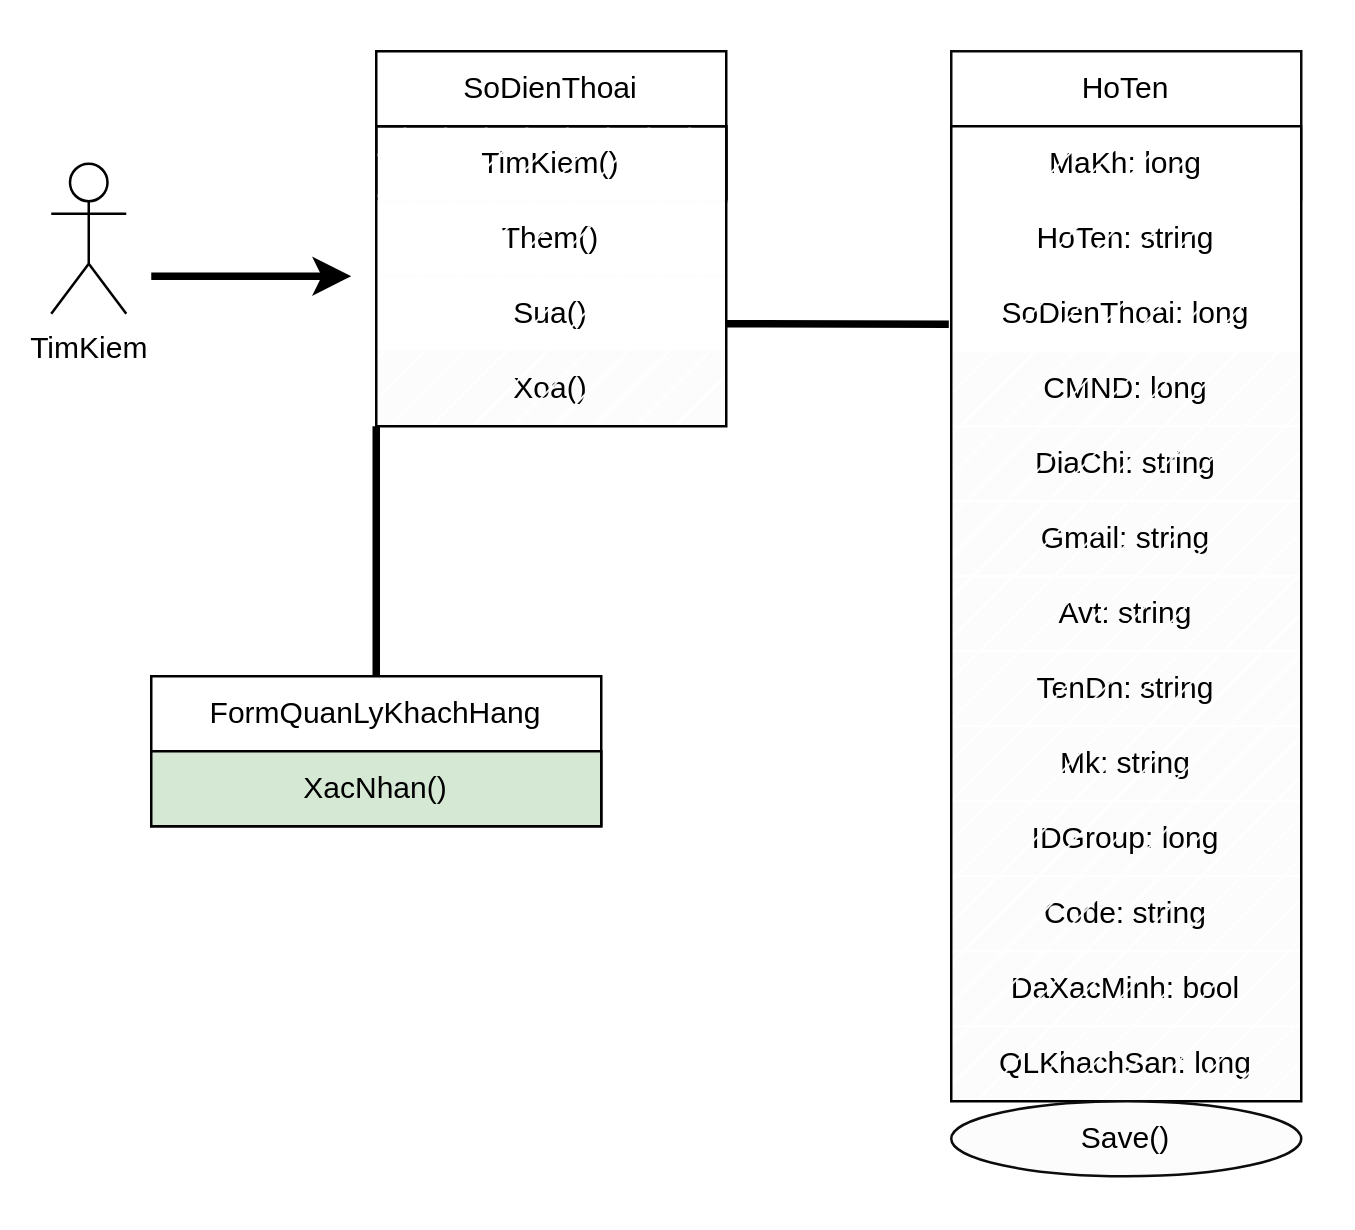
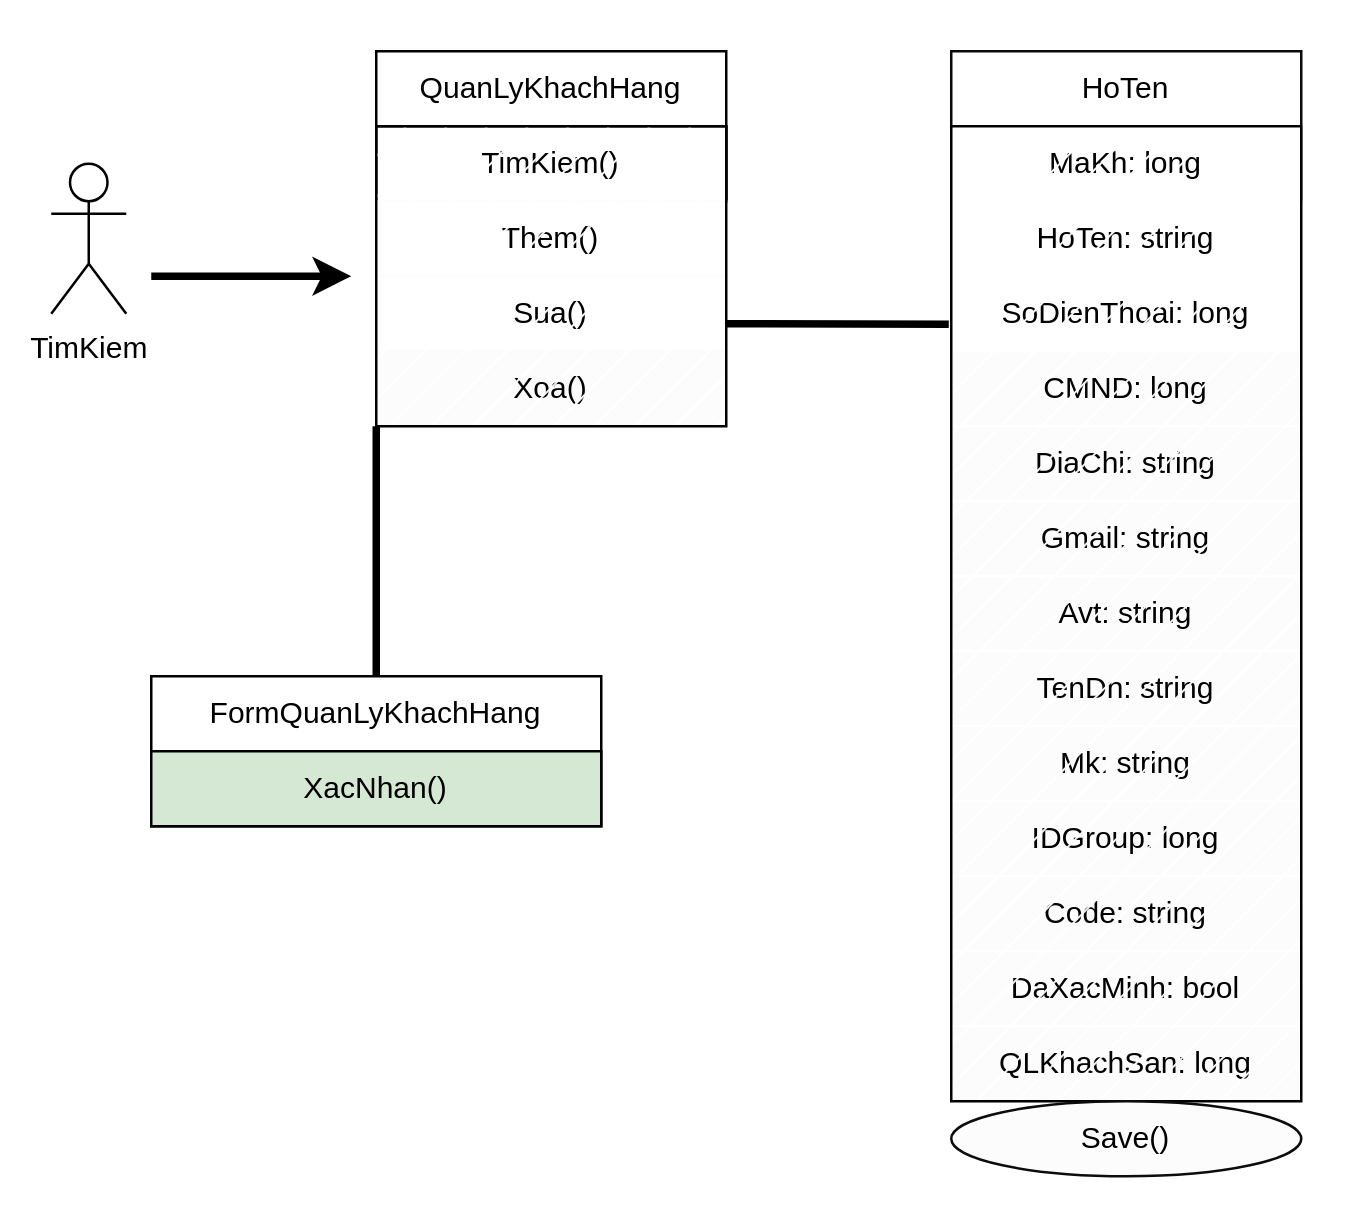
(551, 89) -> (551, 89)
